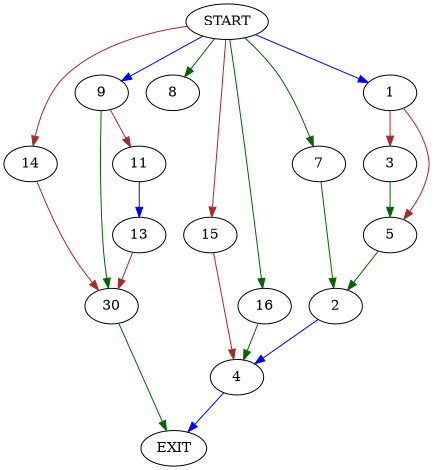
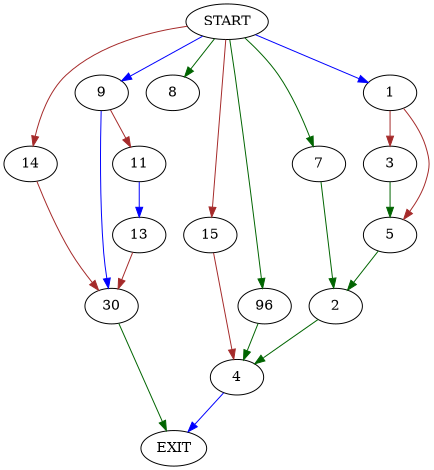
(101, 195) -> (101, 195)
(265, 306) -> (265, 306)
(291, 339) -> (291, 339)
